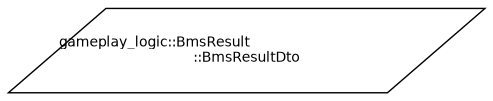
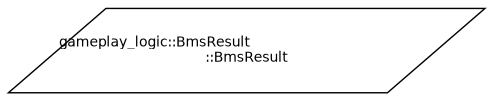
(247, 51) -> (247, 51)
